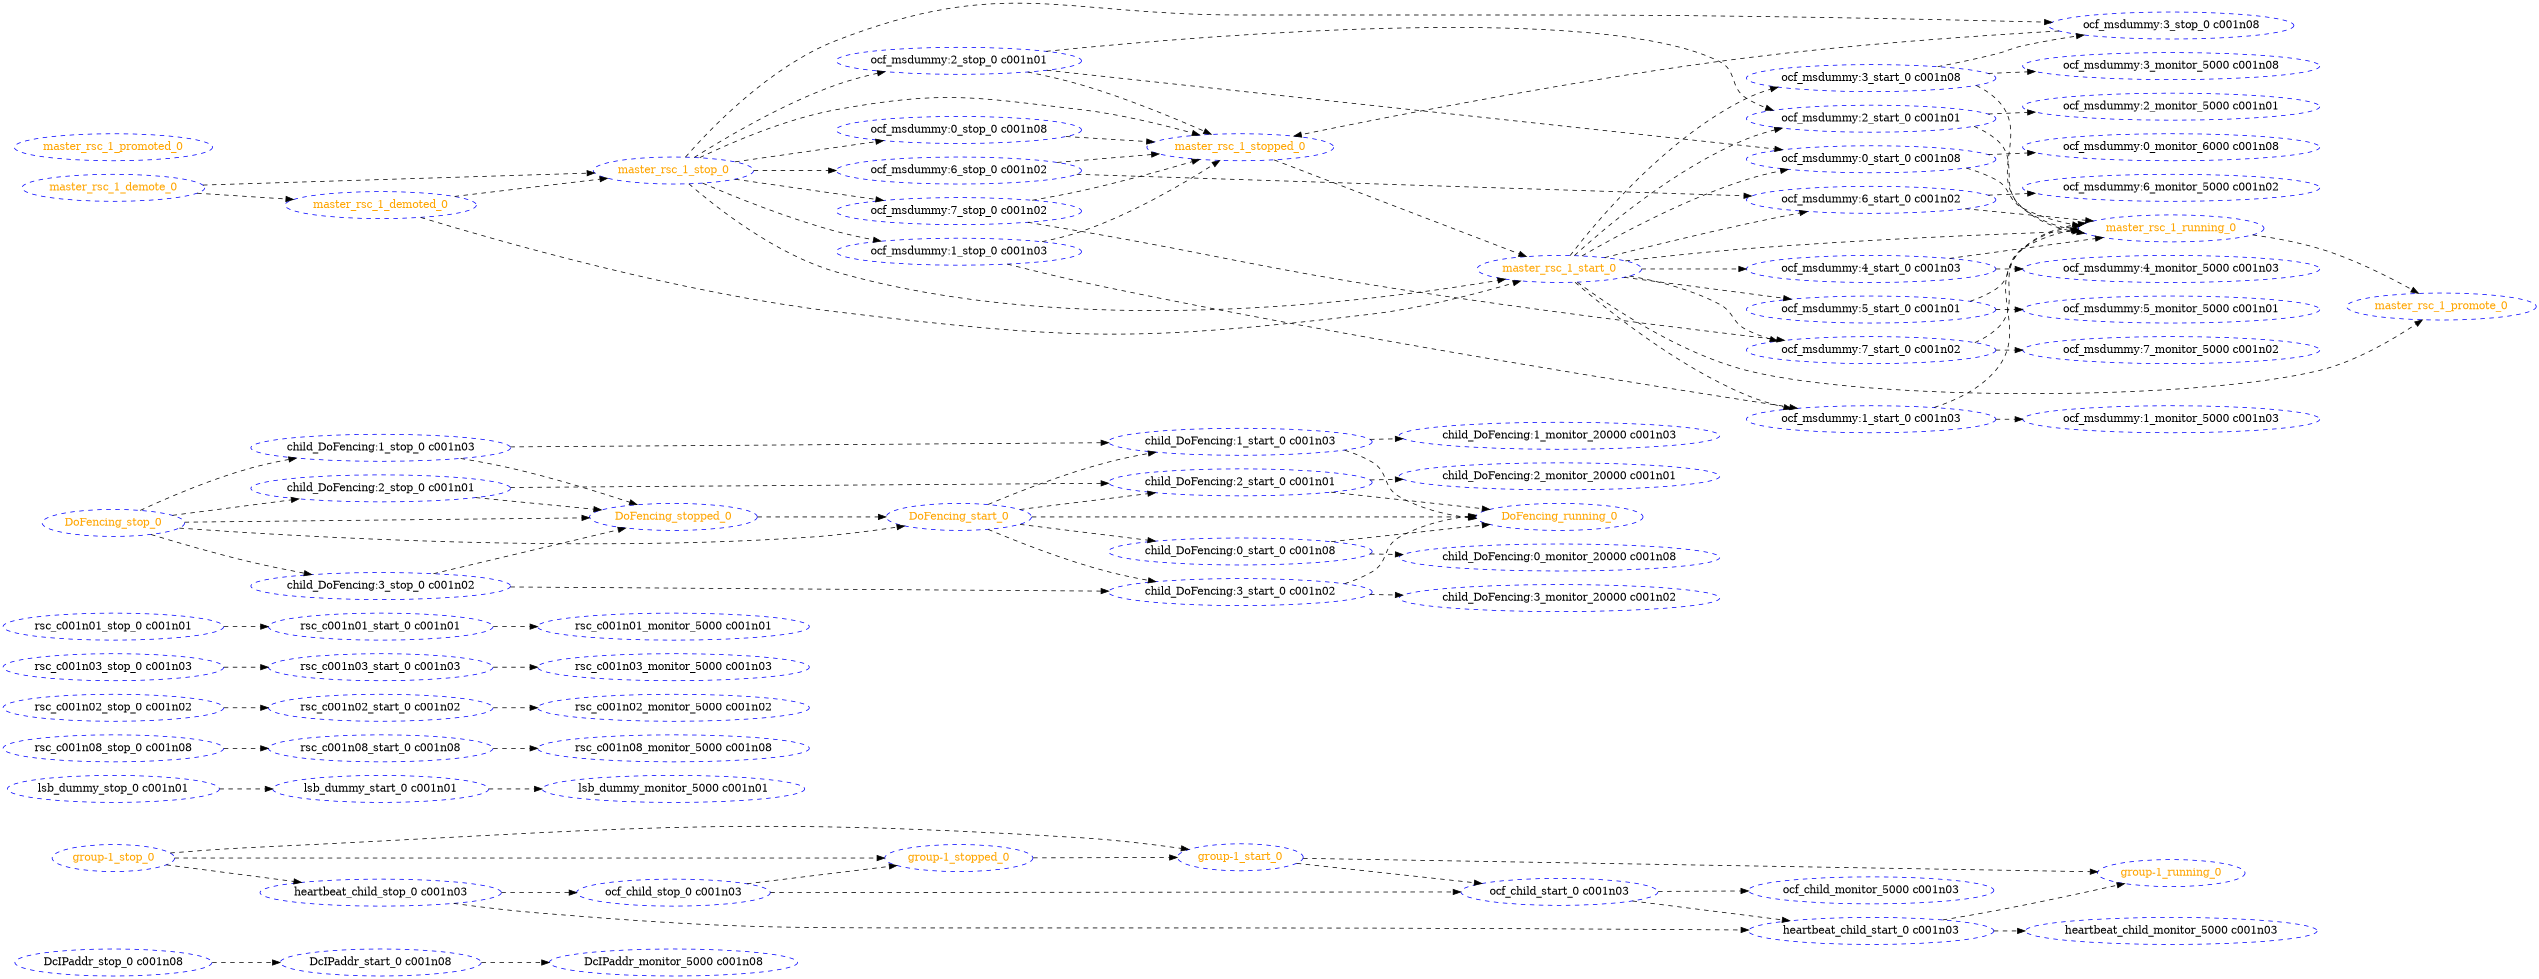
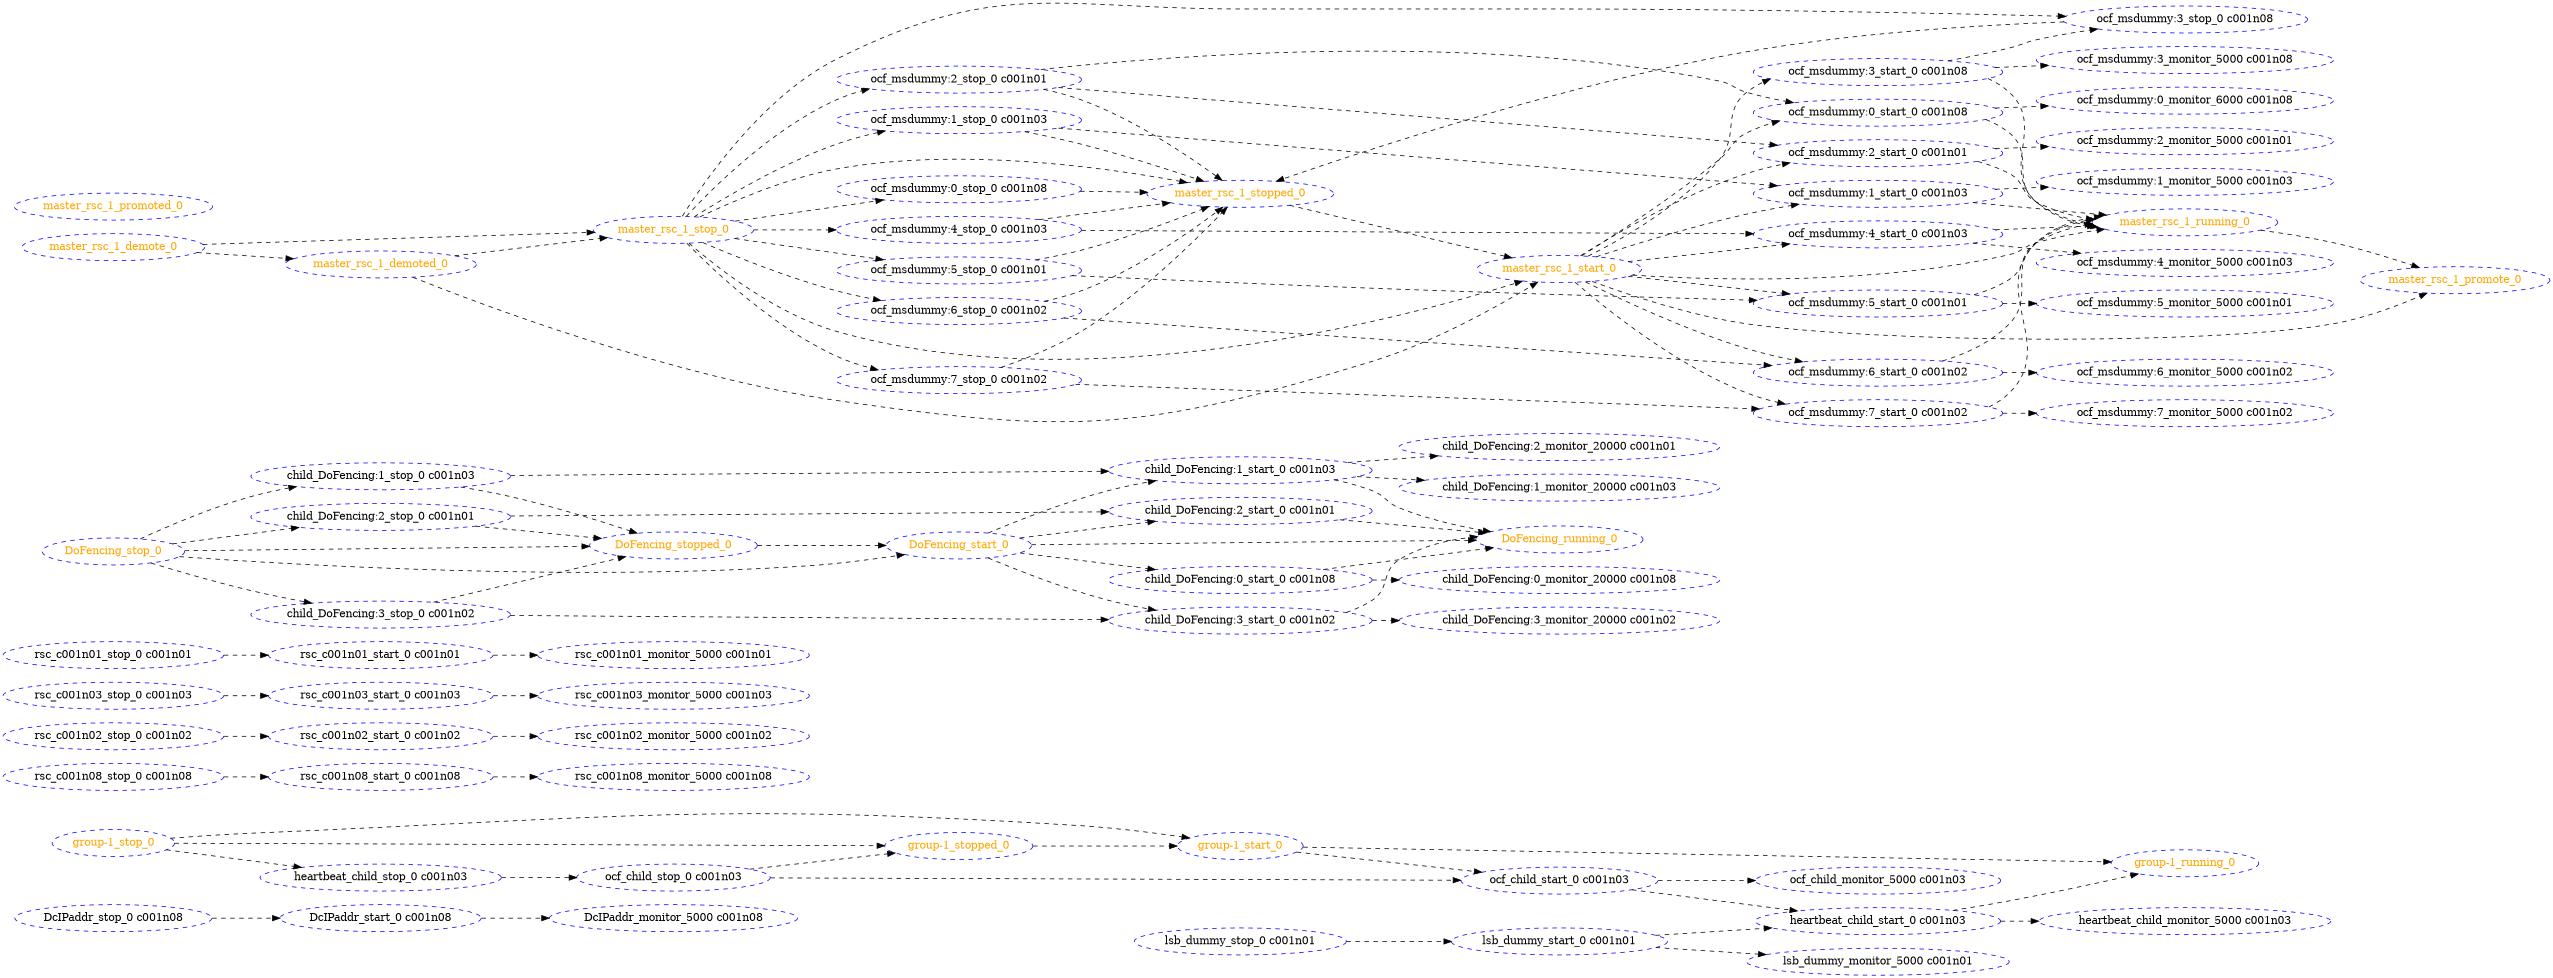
none -> (959, 230)
none -> (959, 270)
(1381, 480) -> (1389, 459)
(1097, 928) -> (1710, 932)
